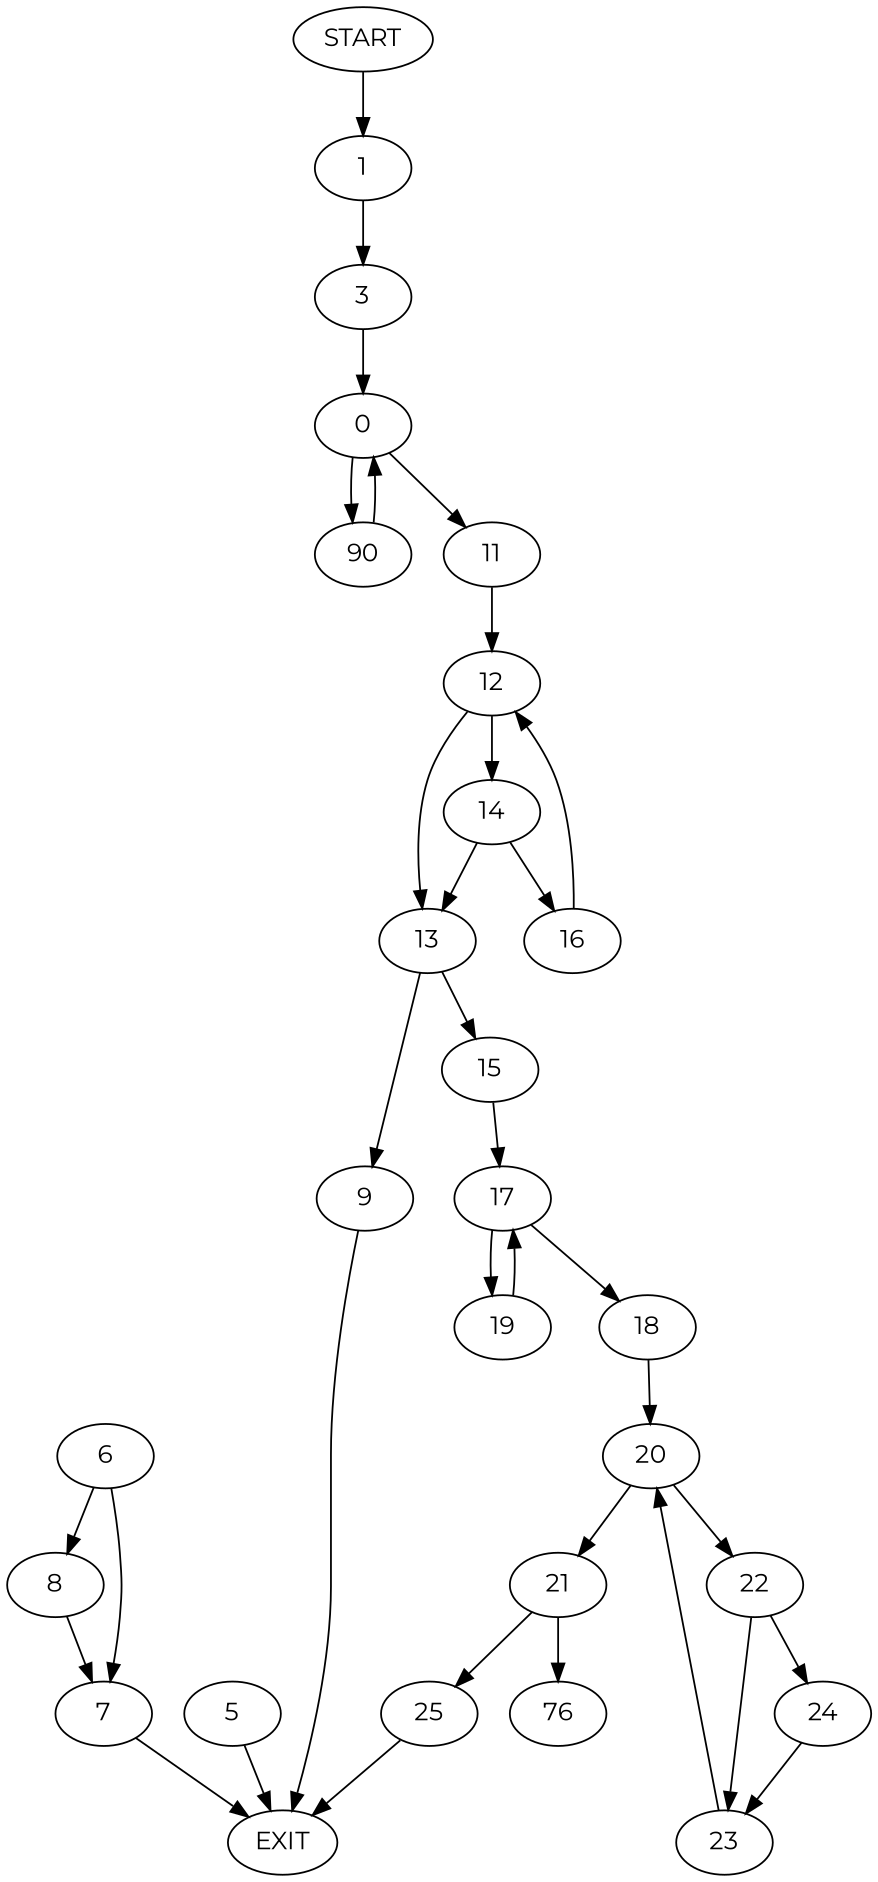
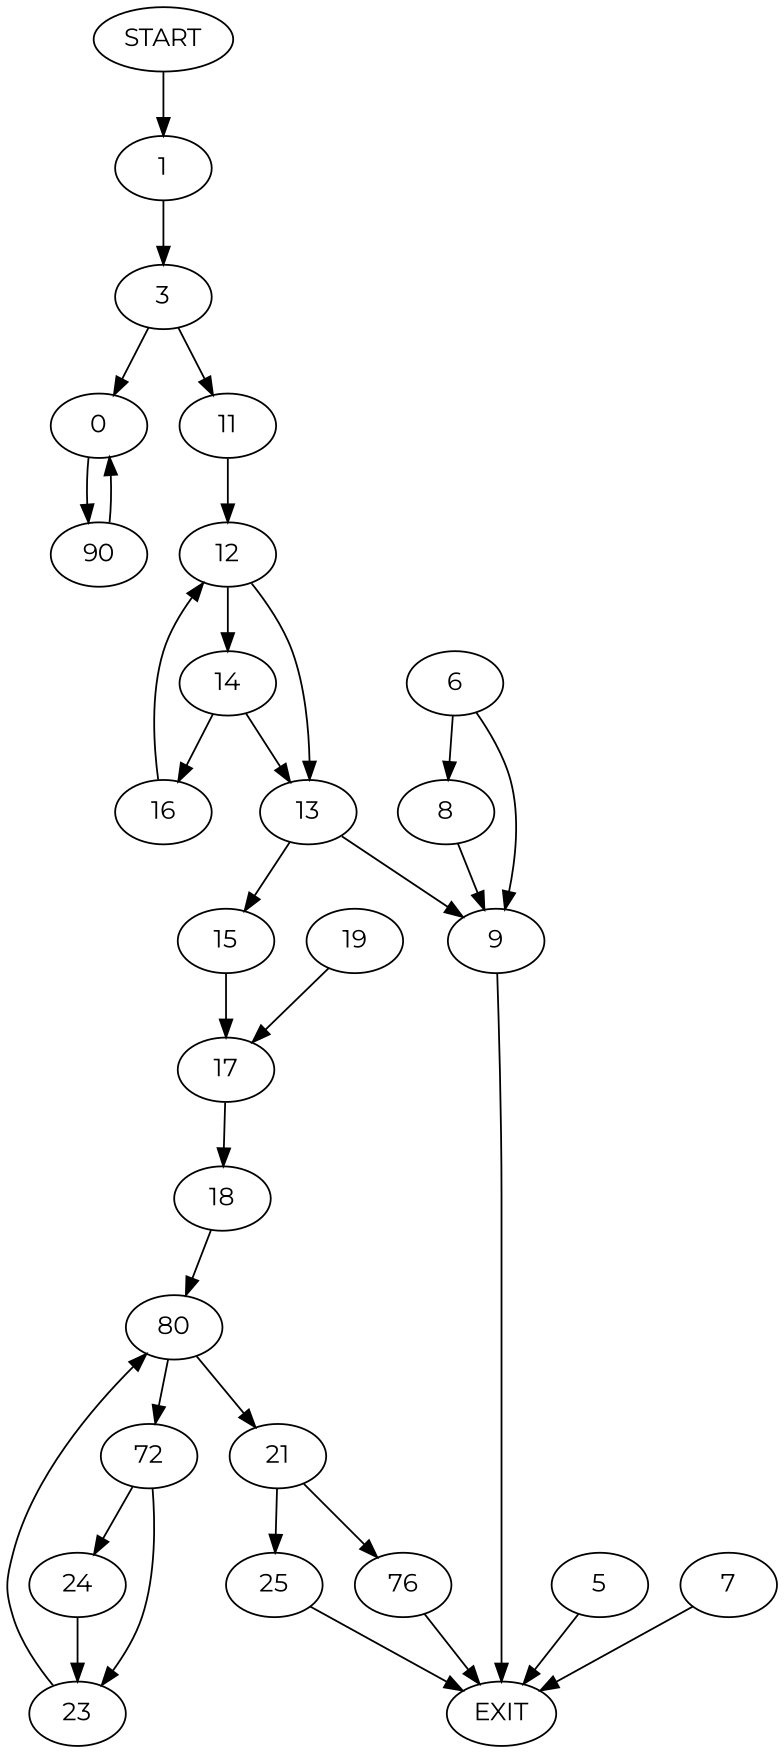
(421, 484) -> (192, 353)
(491, 1254) -> none
(651, 1456) -> (174, 1327)
(121, 1576) -> (514, 798)
(755, 1585) -> (149, 1456)
(76, 1641) -> (468, 868)
none -> (446, 1642)
